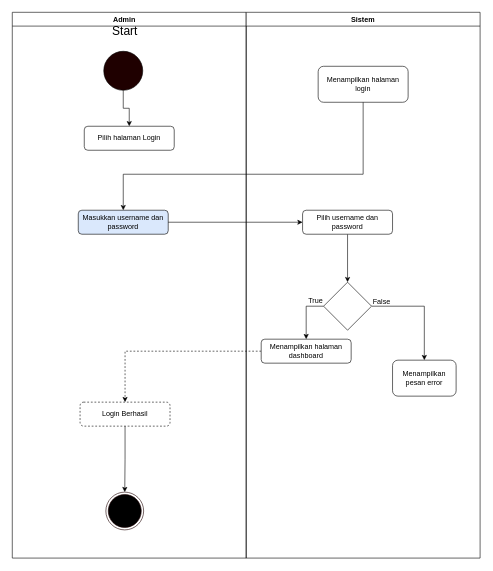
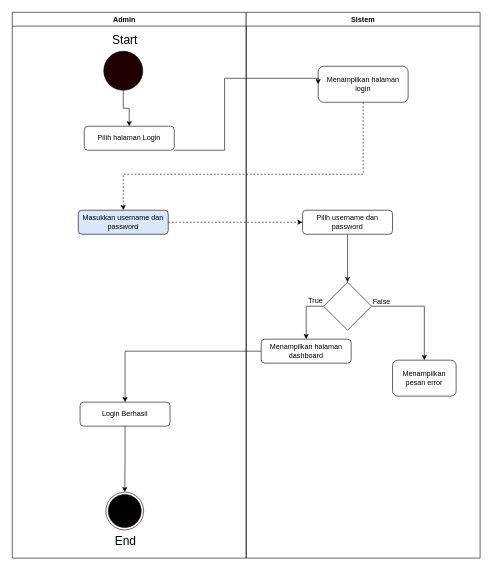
(125, 30) -> (125, 39)
none -> (225, 92)
(264, 174) -> (264, 174)
(234, 222) -> (234, 222)
(169, 351) -> (169, 351)
(125, 414) -> (125, 414)
none -> (126, 540)
